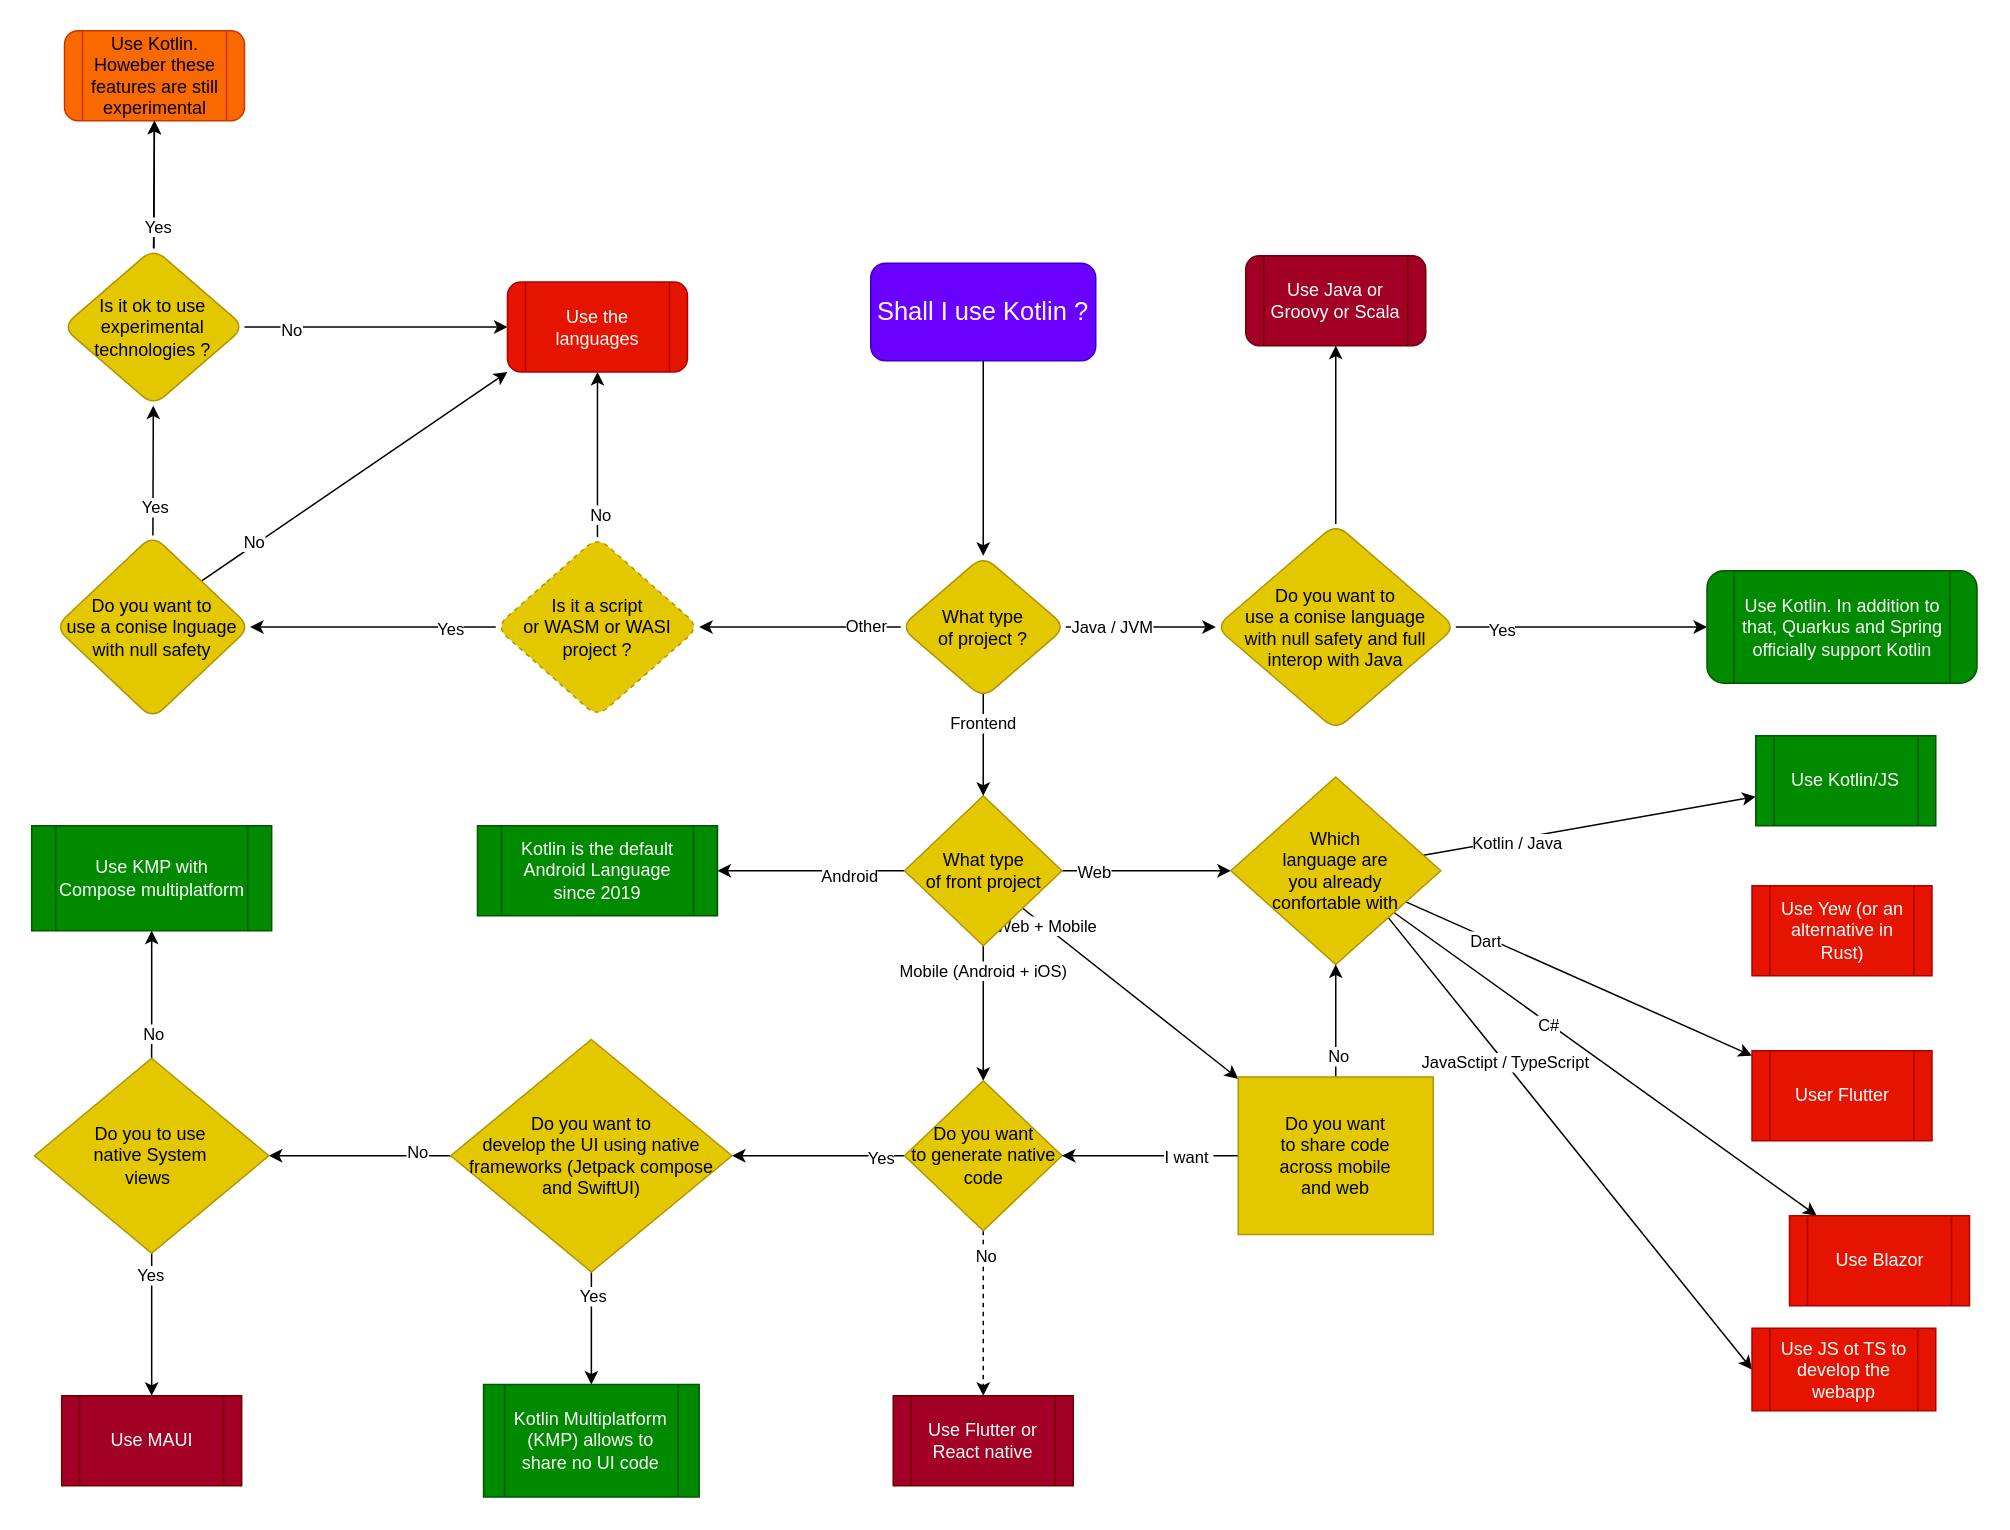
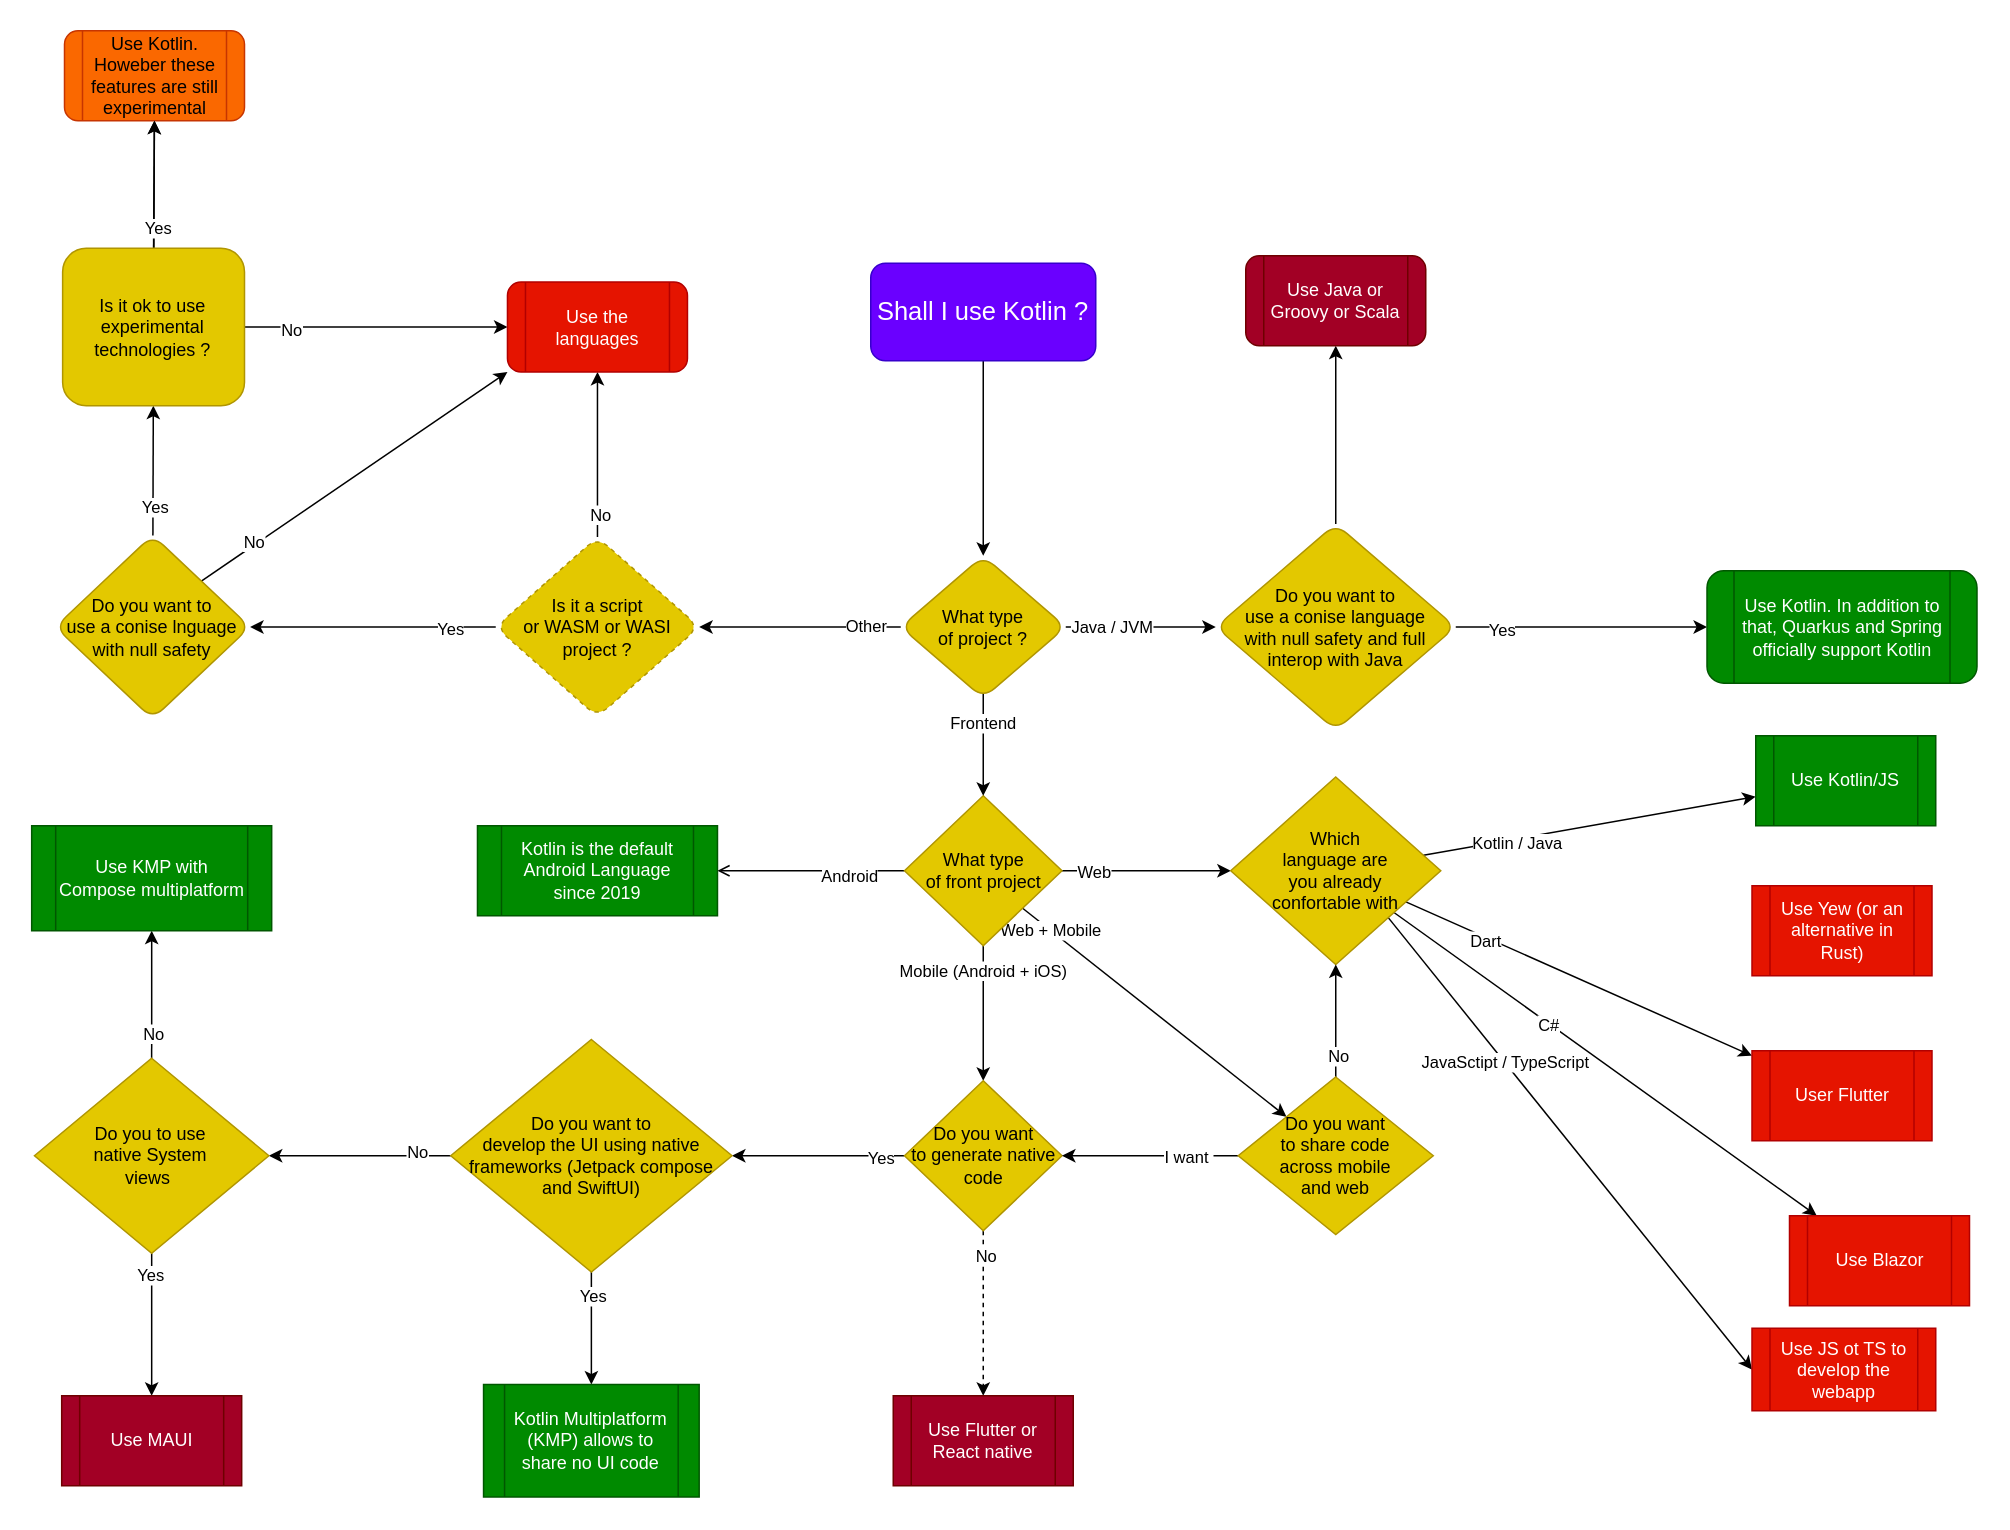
(154, 327) -> (154, 327)
(729, 871) -> (726, 871)
(1336, 1156) -> (1336, 1156)
